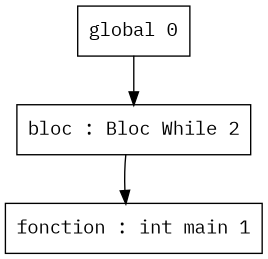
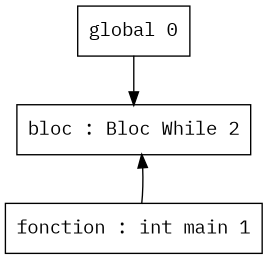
(125, 172) -> (143, 186)
